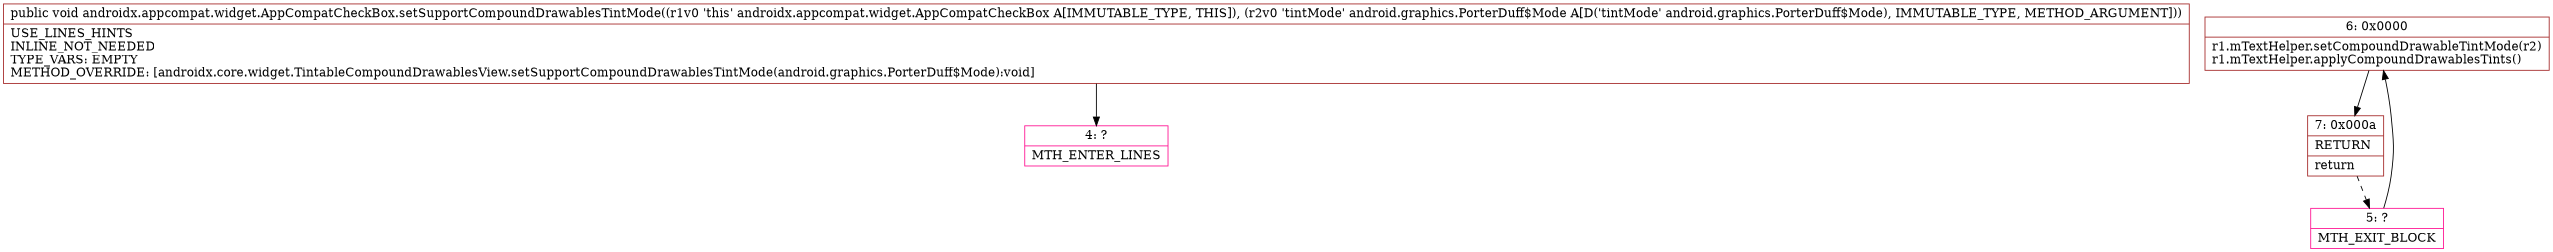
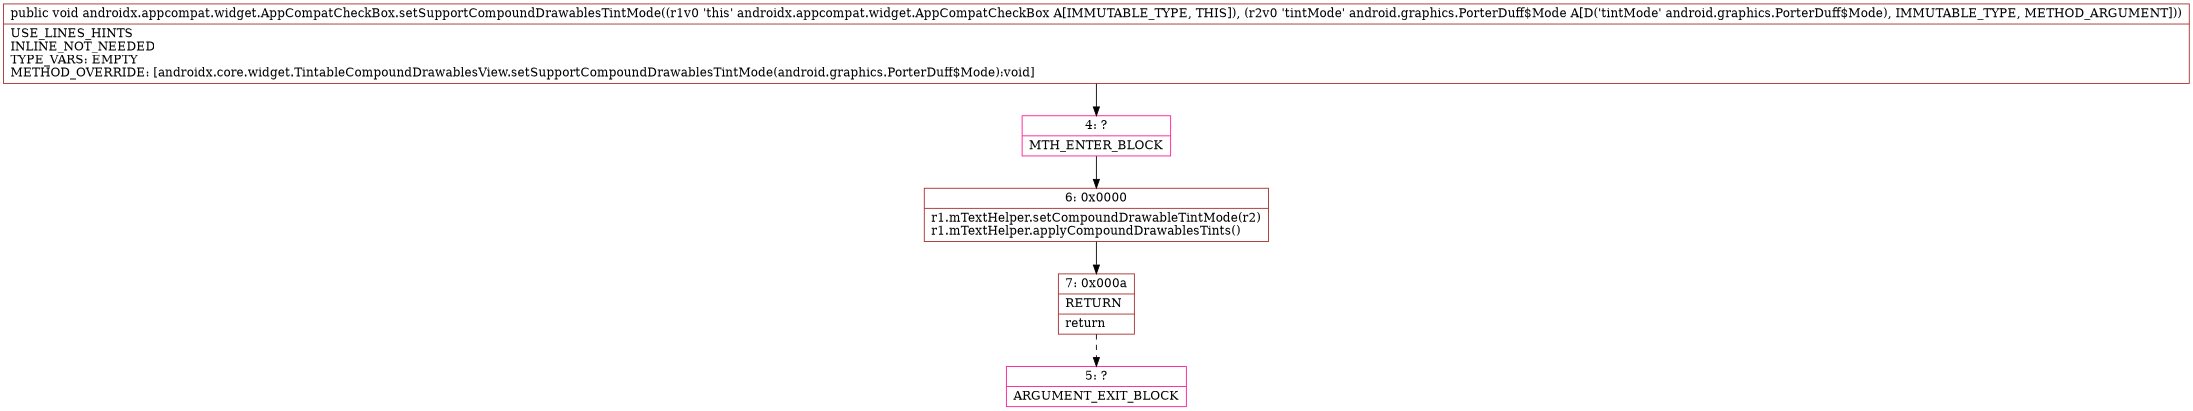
(2393, 144) -> (1096, 168)
(1096, 156) -> (1096, 145)
(2377, 238) -> (1096, 396)
